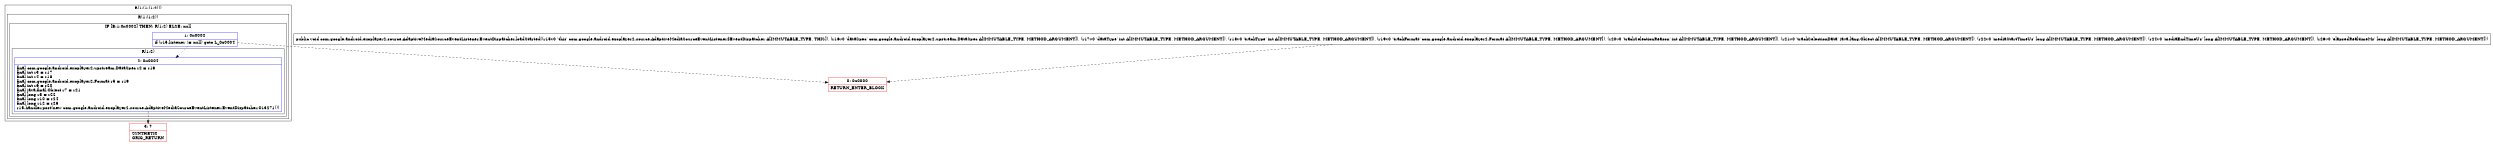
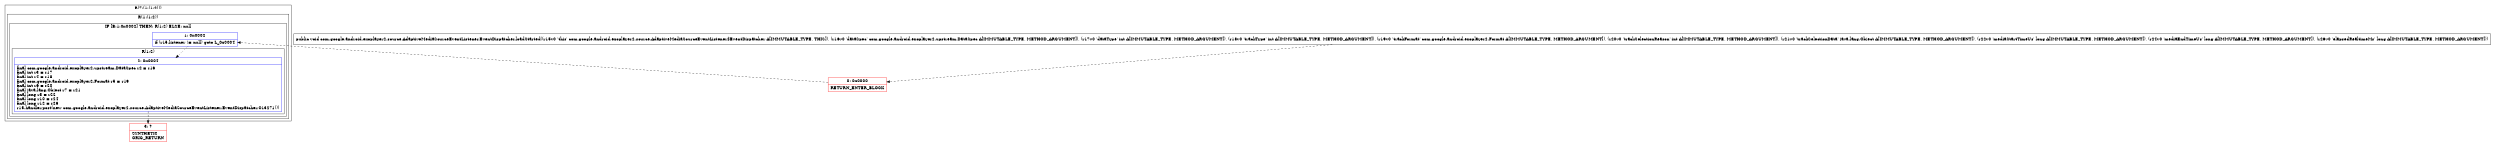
(148, 8) -> (148, 8)
(531, 63) -> (534, 63)
(49, 90) -> (49, 90)
